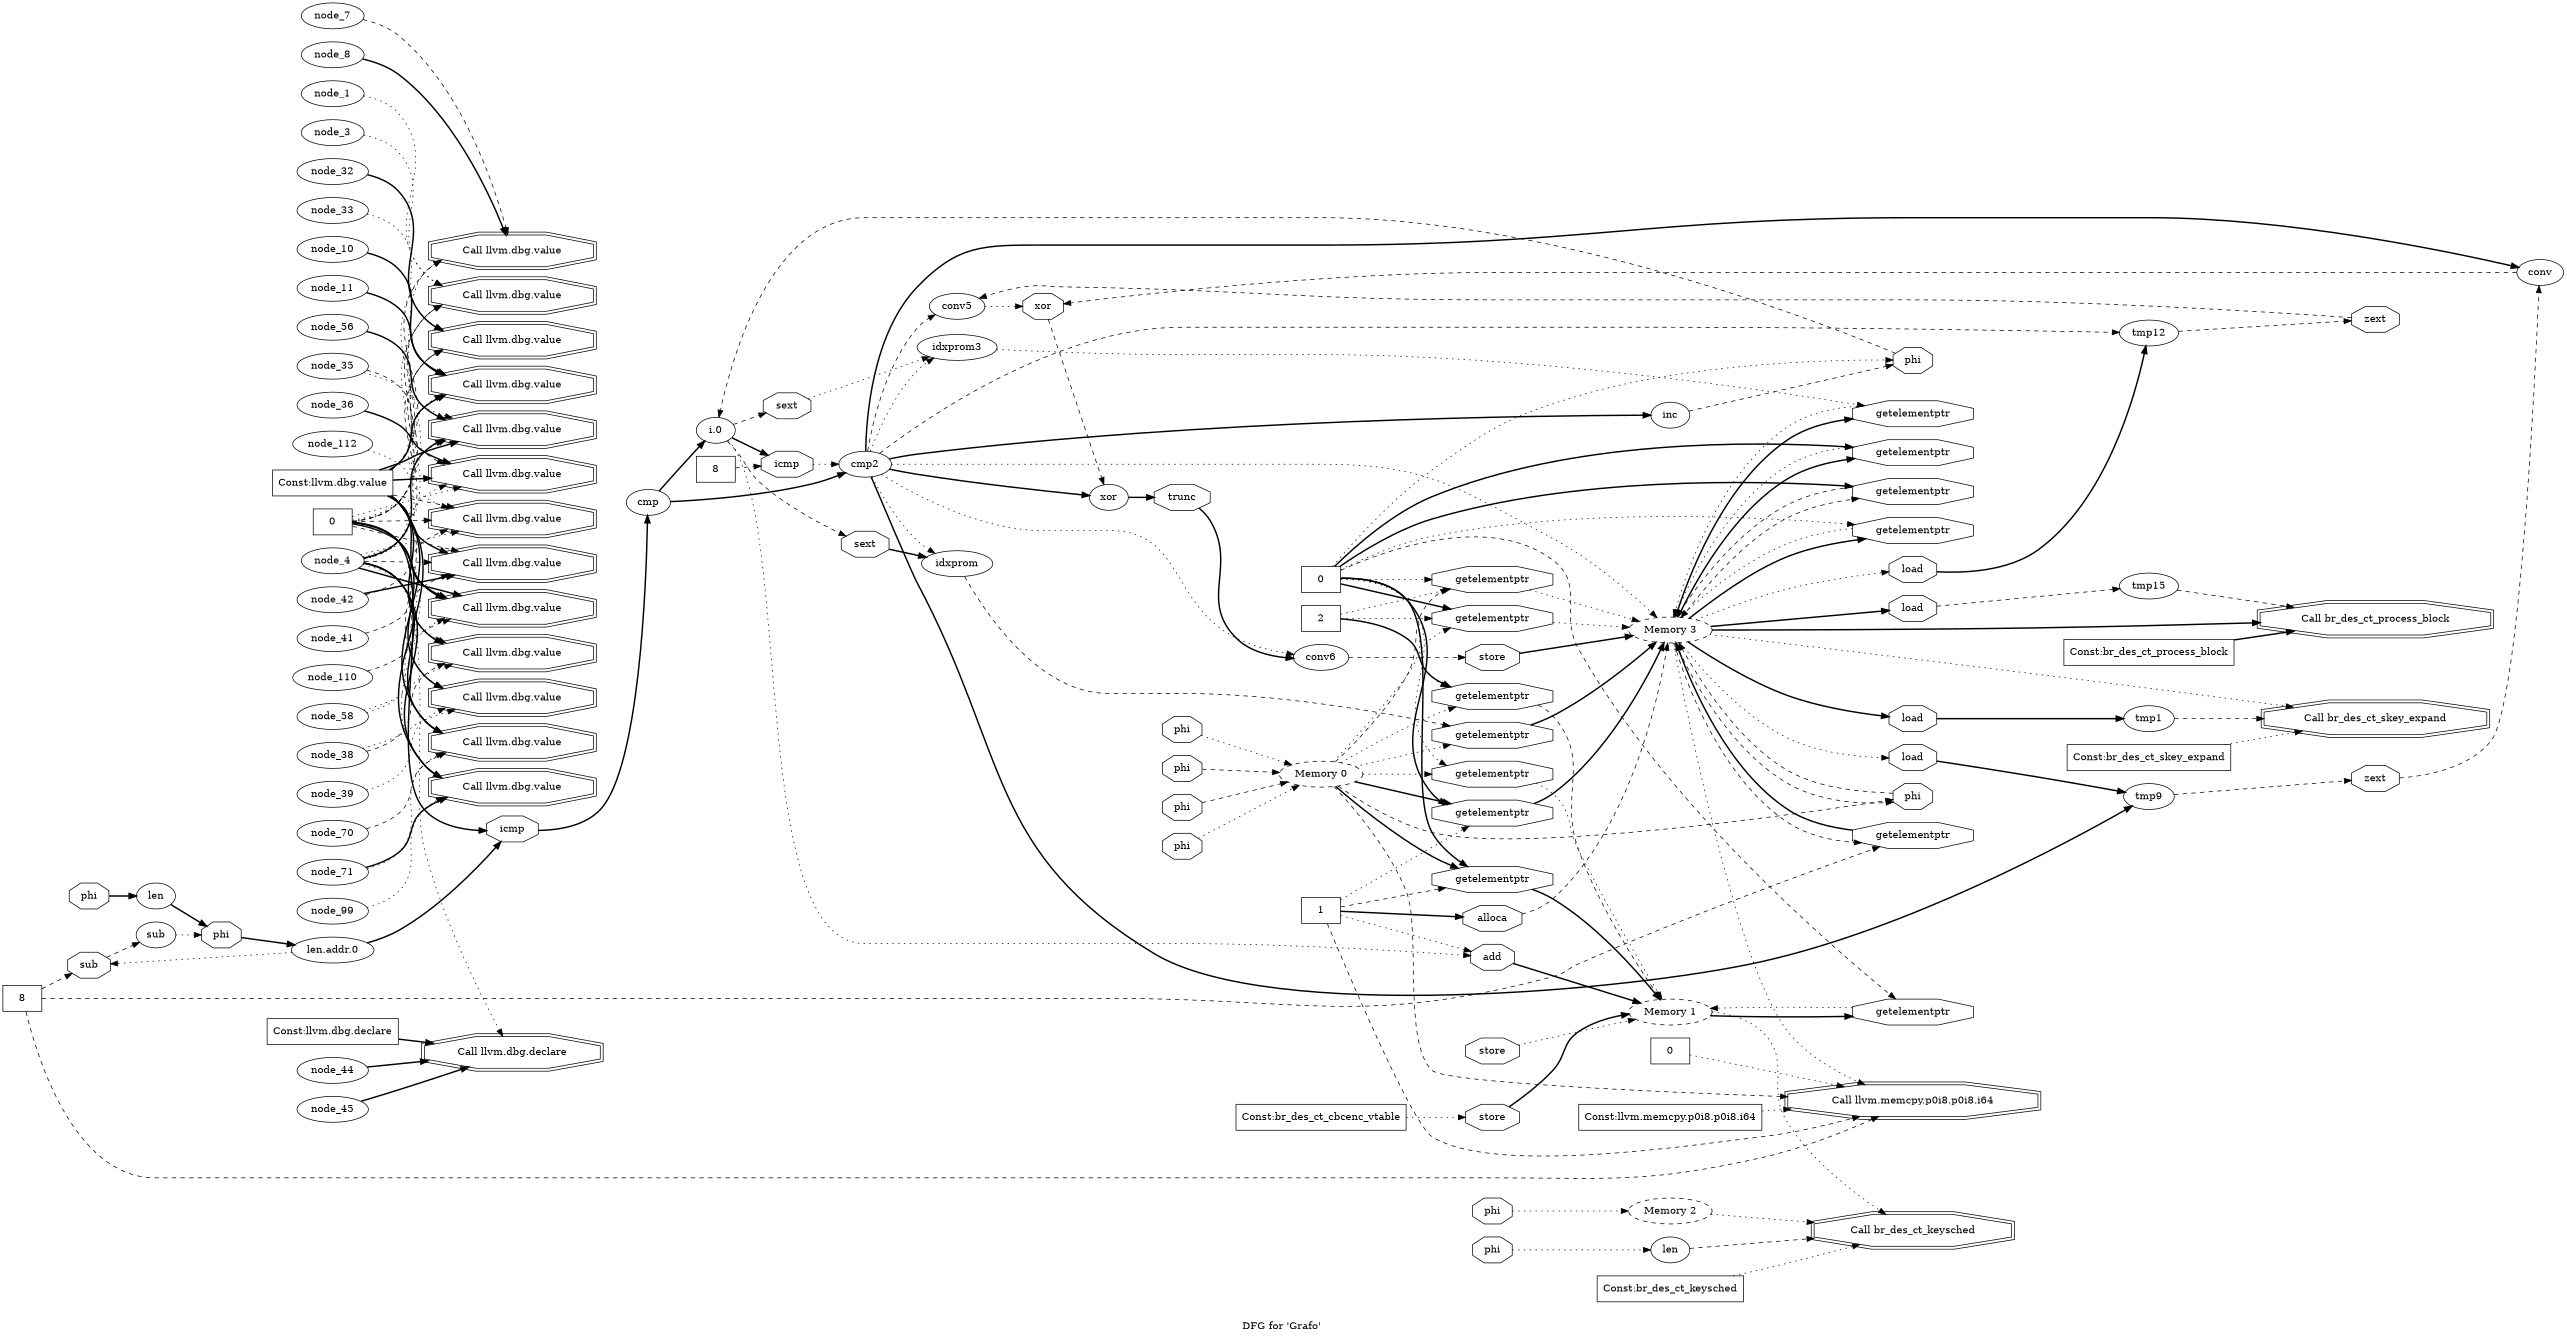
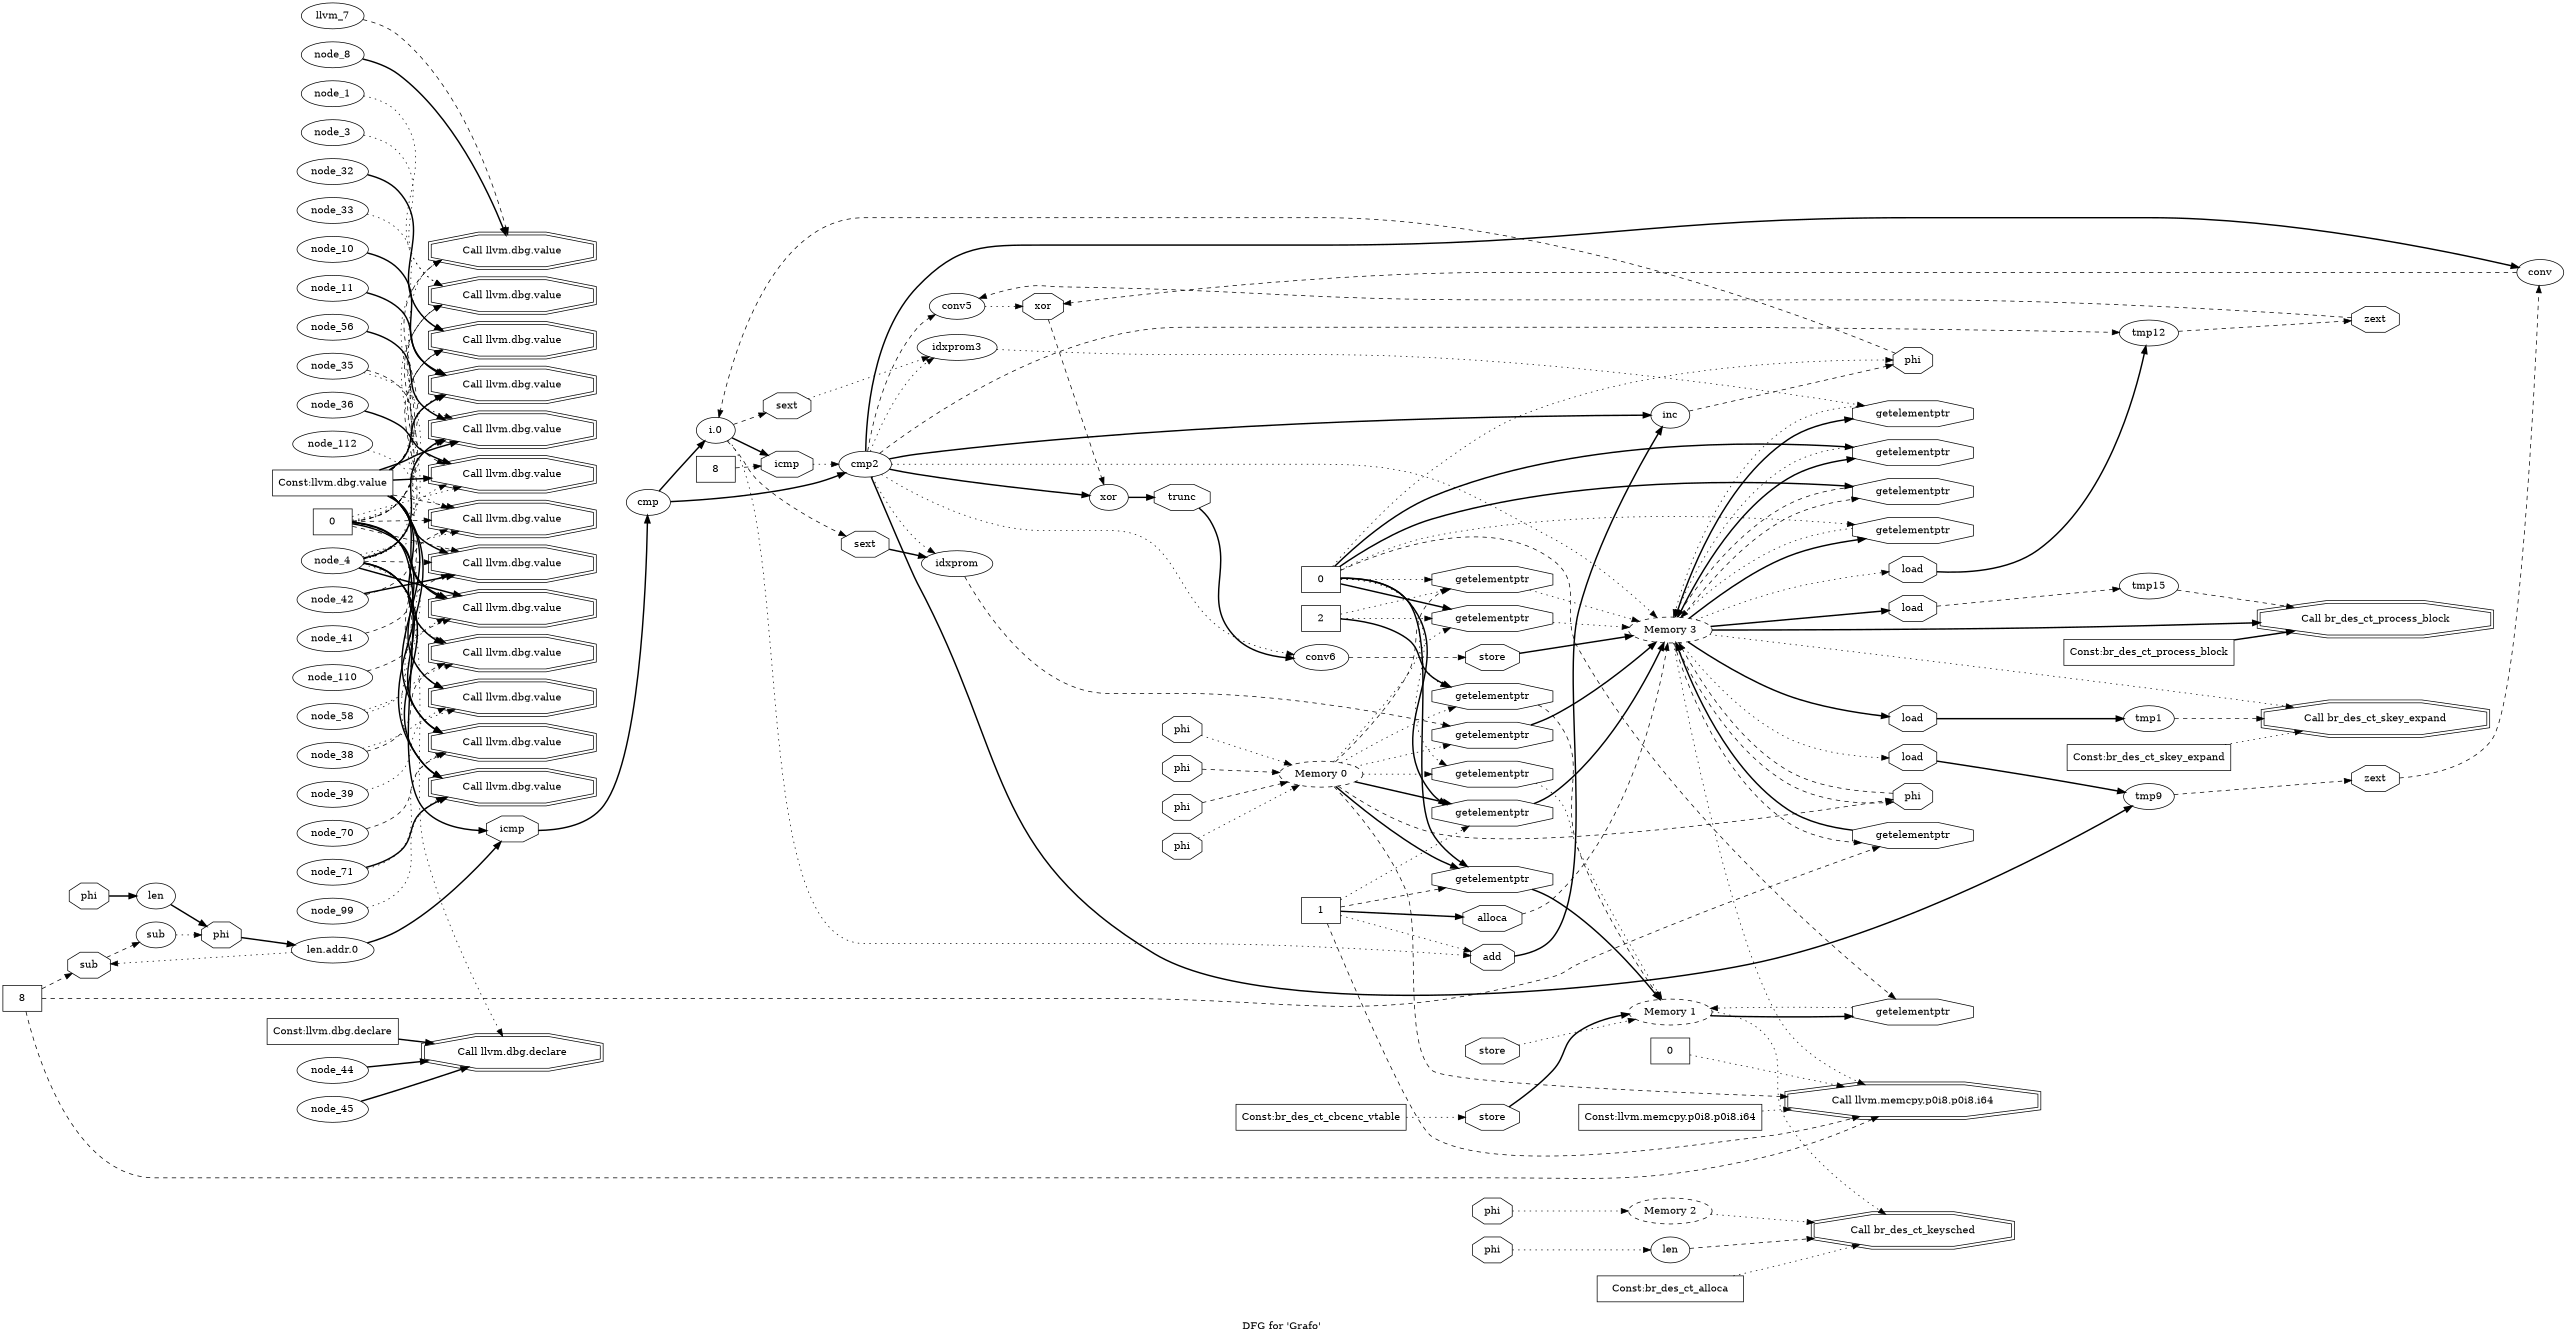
(333, 16) -> (333, 16)
(1573, 982) -> (1574, 715)
(1670, 1289) -> (1670, 1289)
